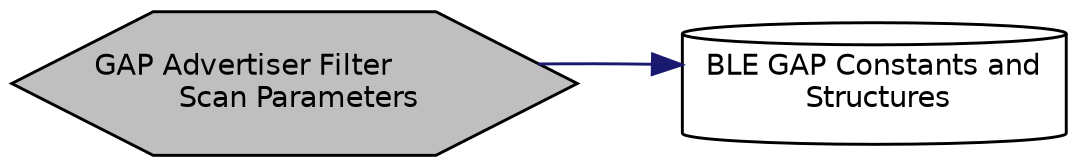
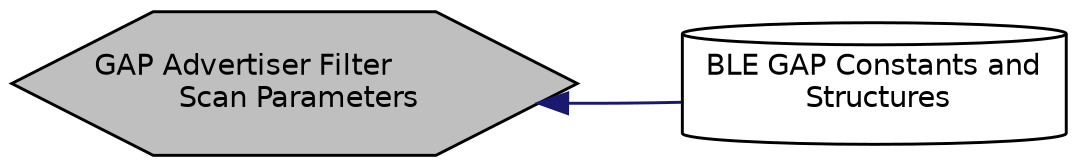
(595, 64) -> (625, 103)
